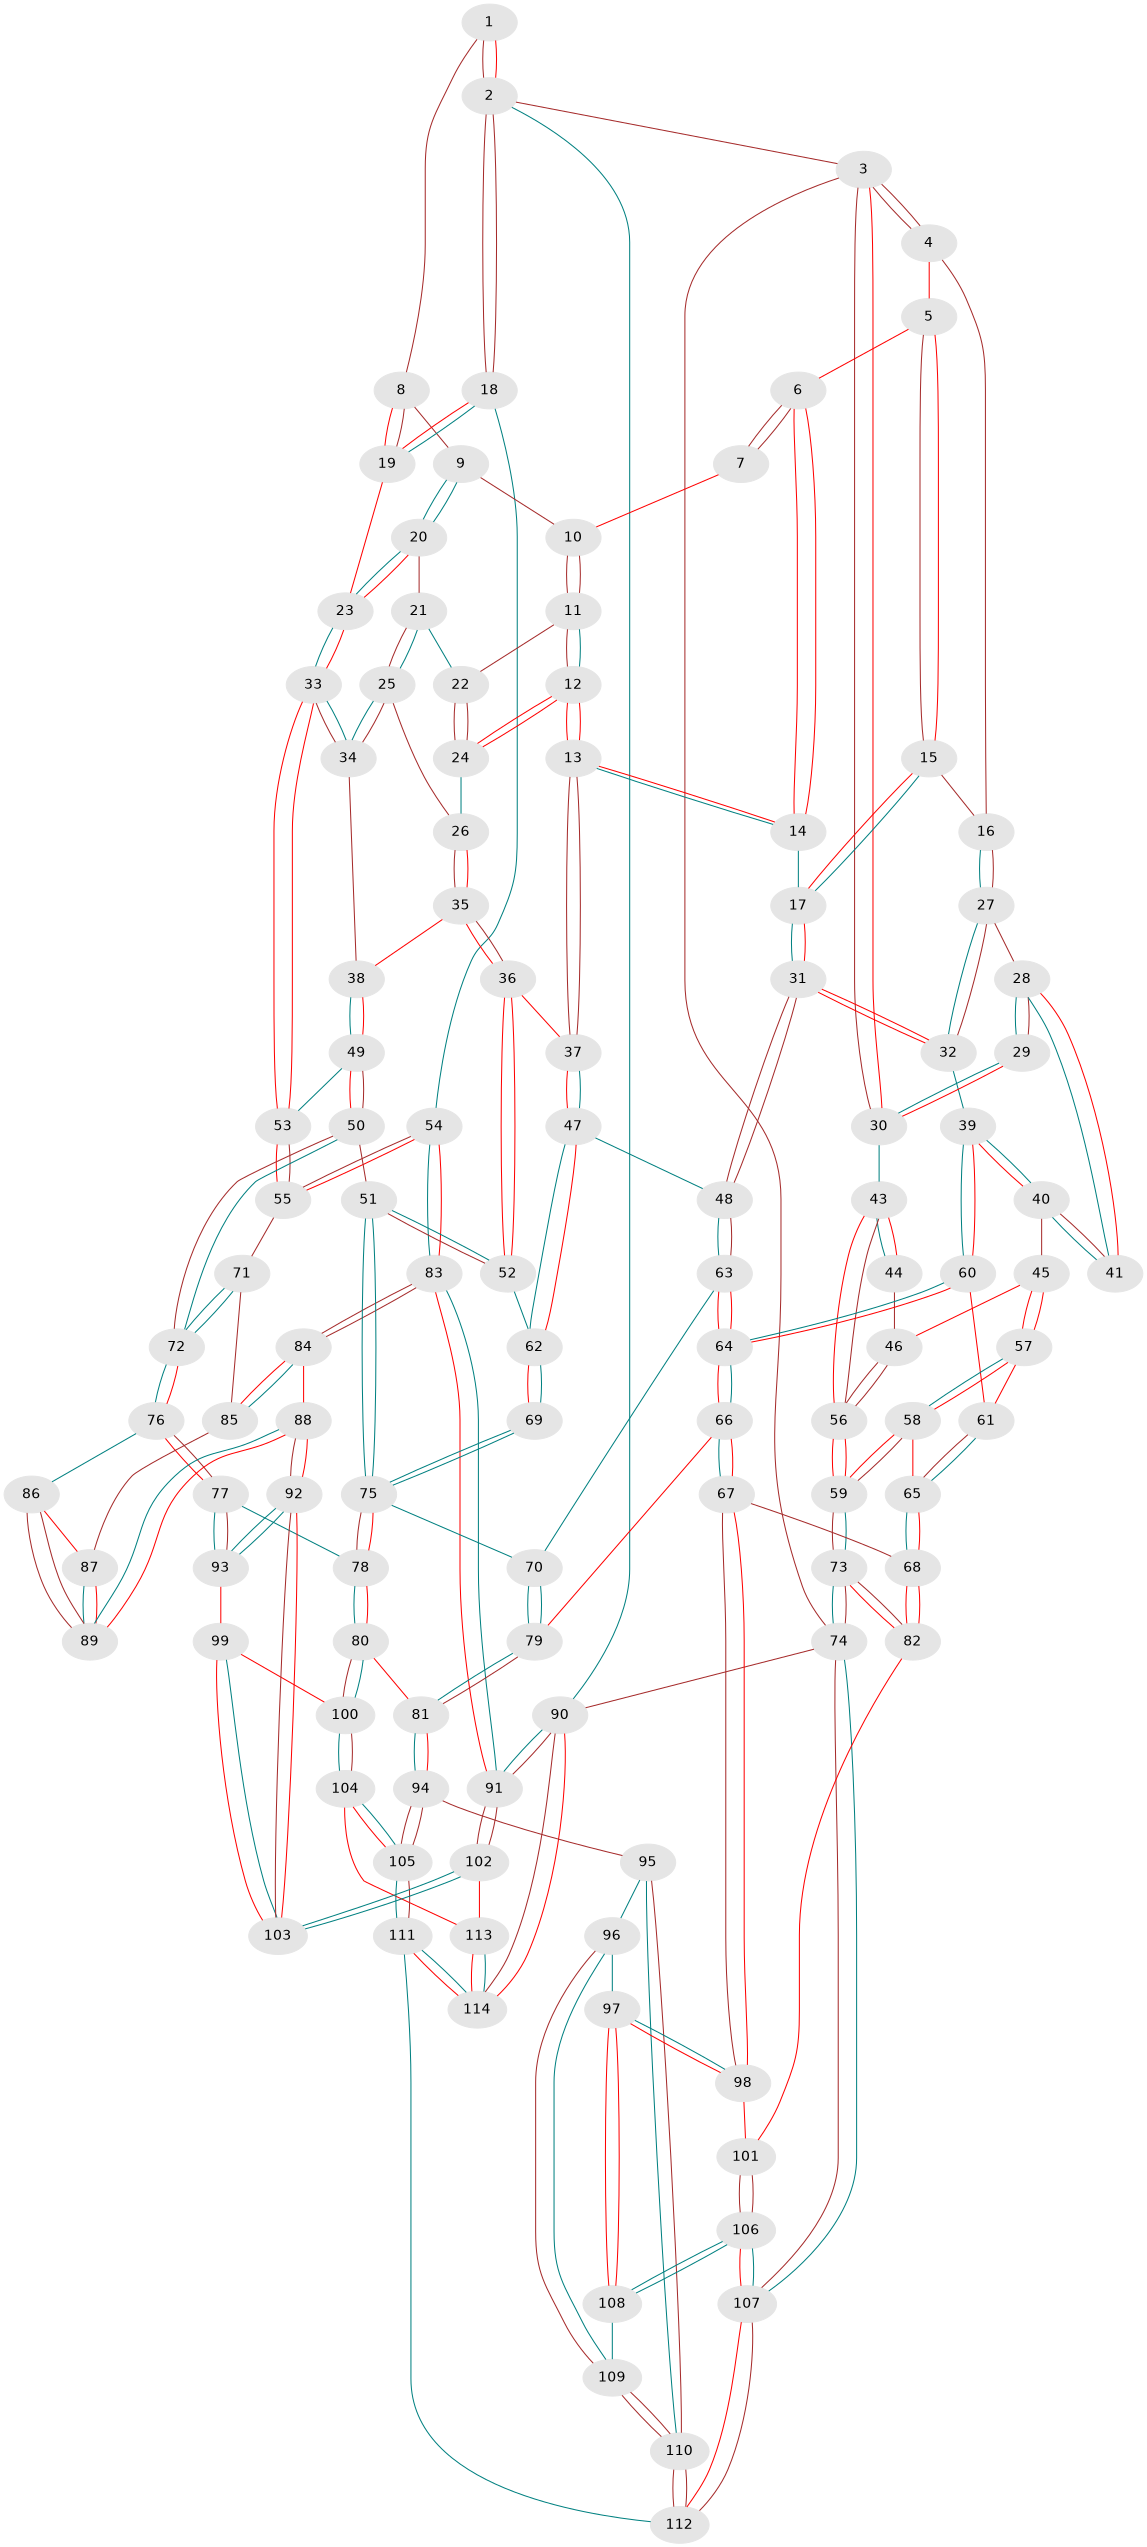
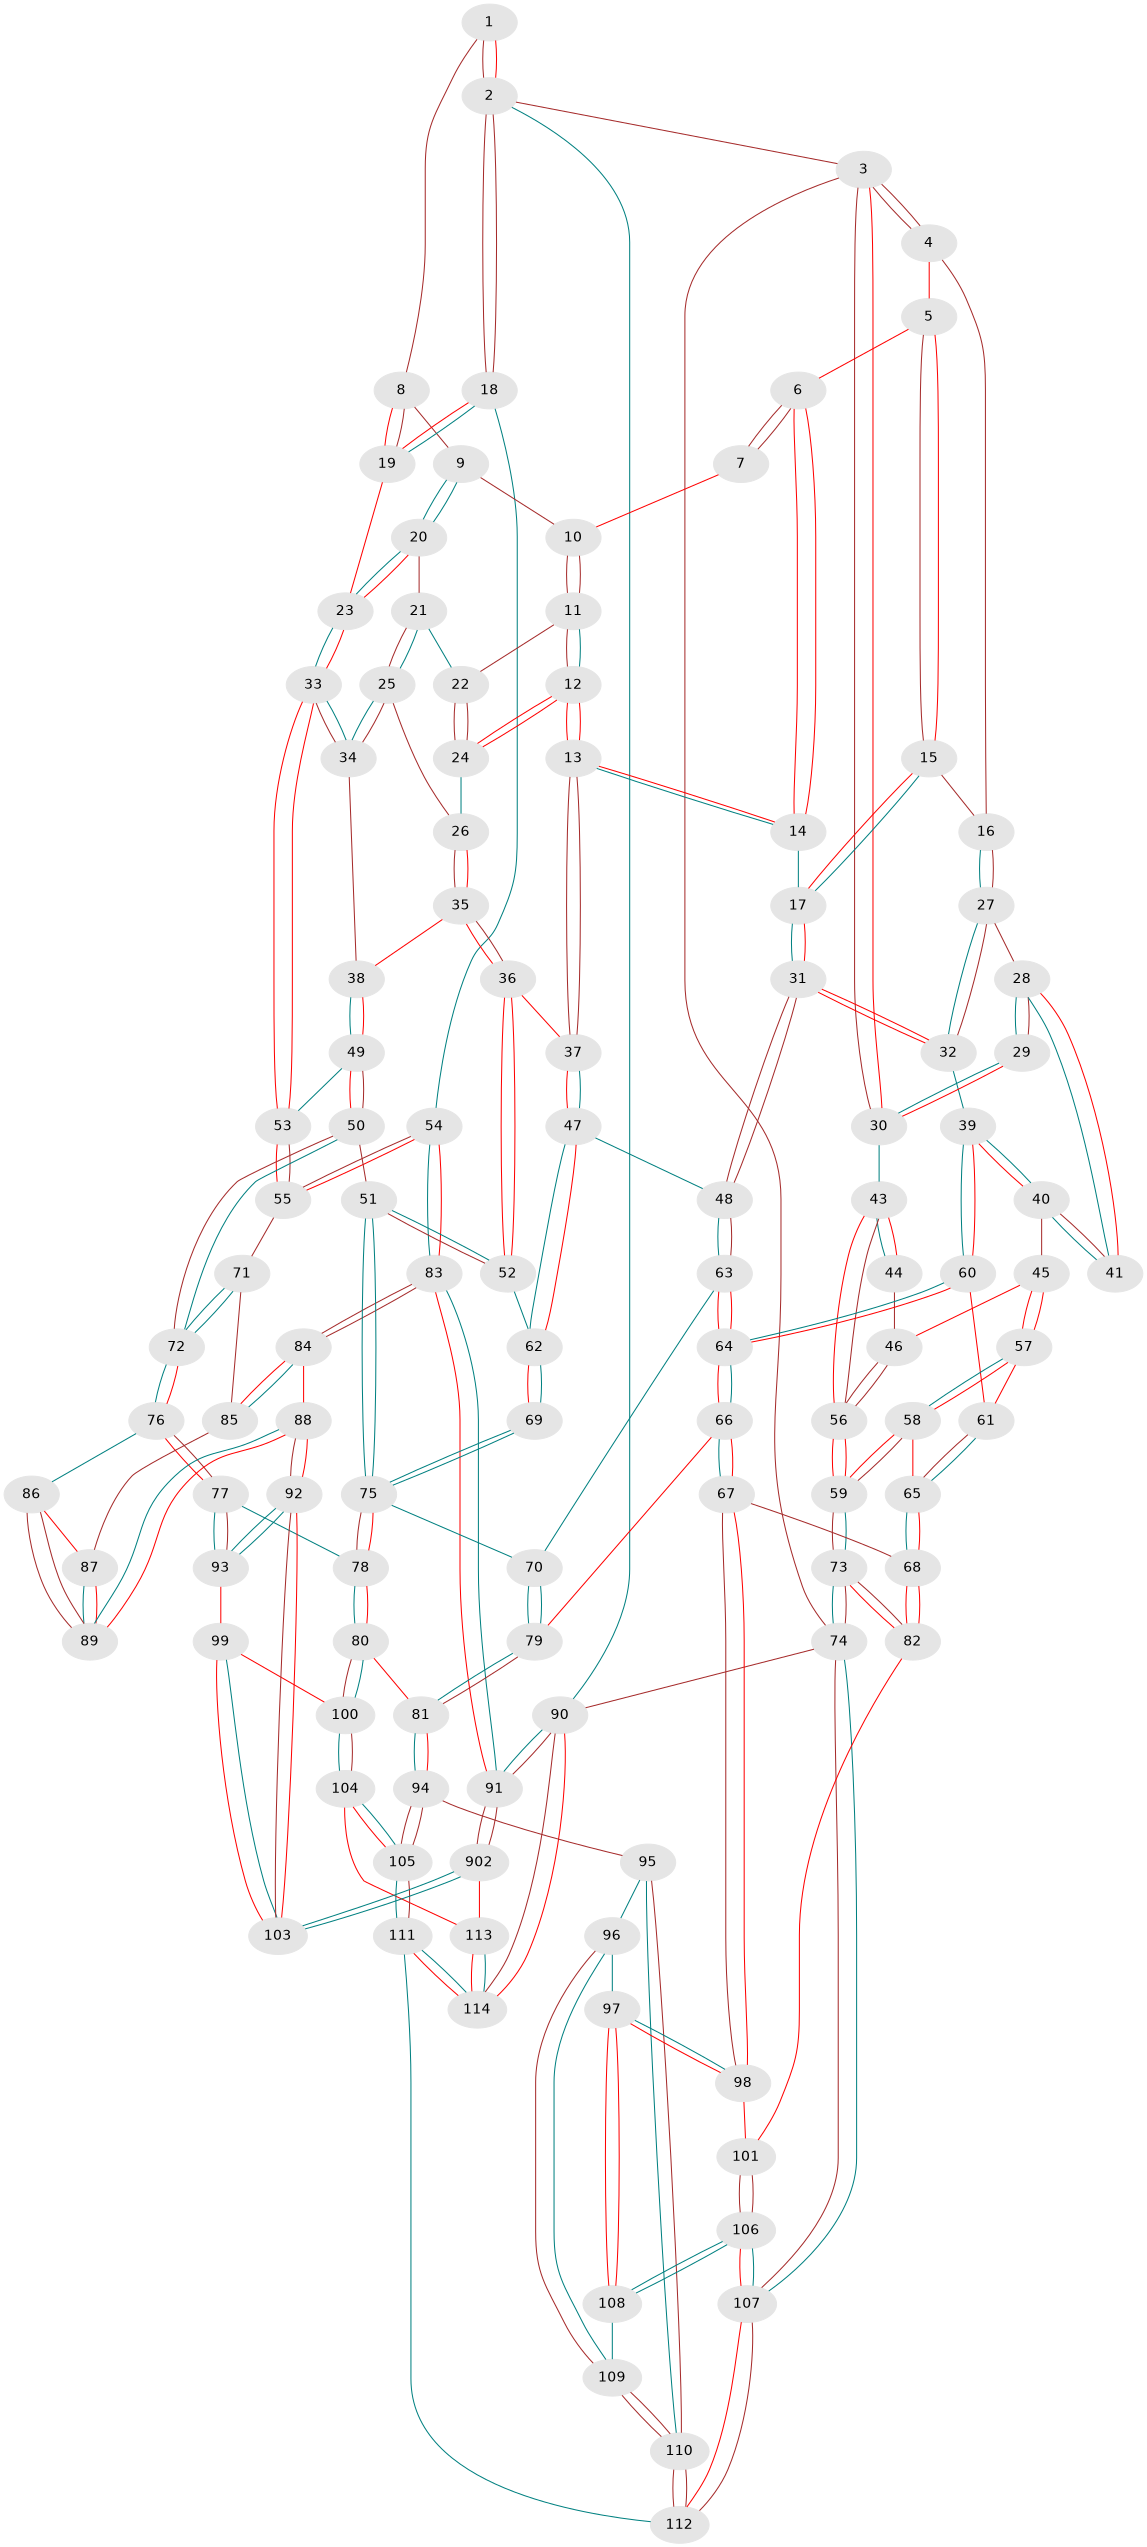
(479, 1862) -> (479, 1862)
